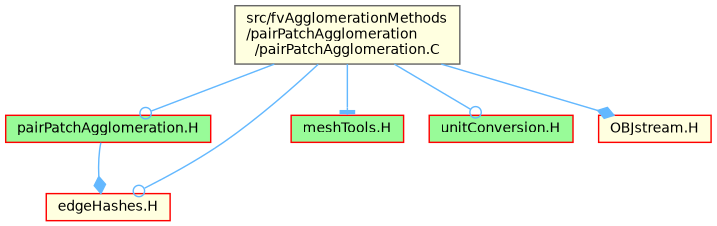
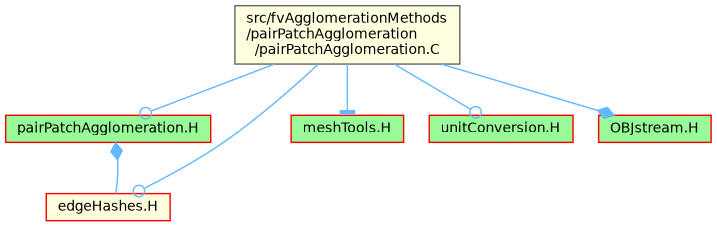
(655, 129) -> (655, 129)
(99, 159) -> (118, 177)
